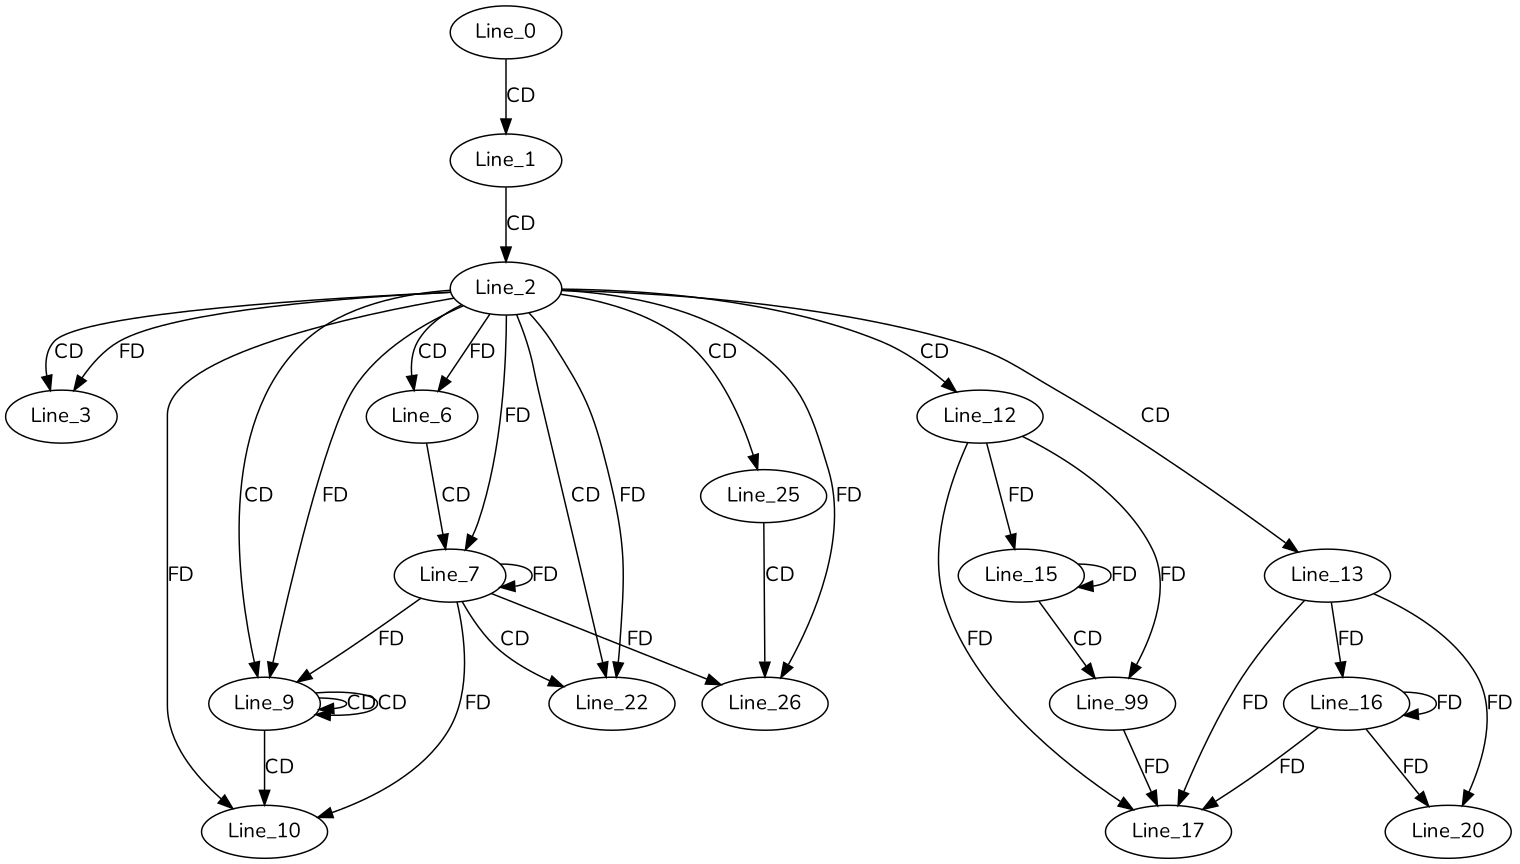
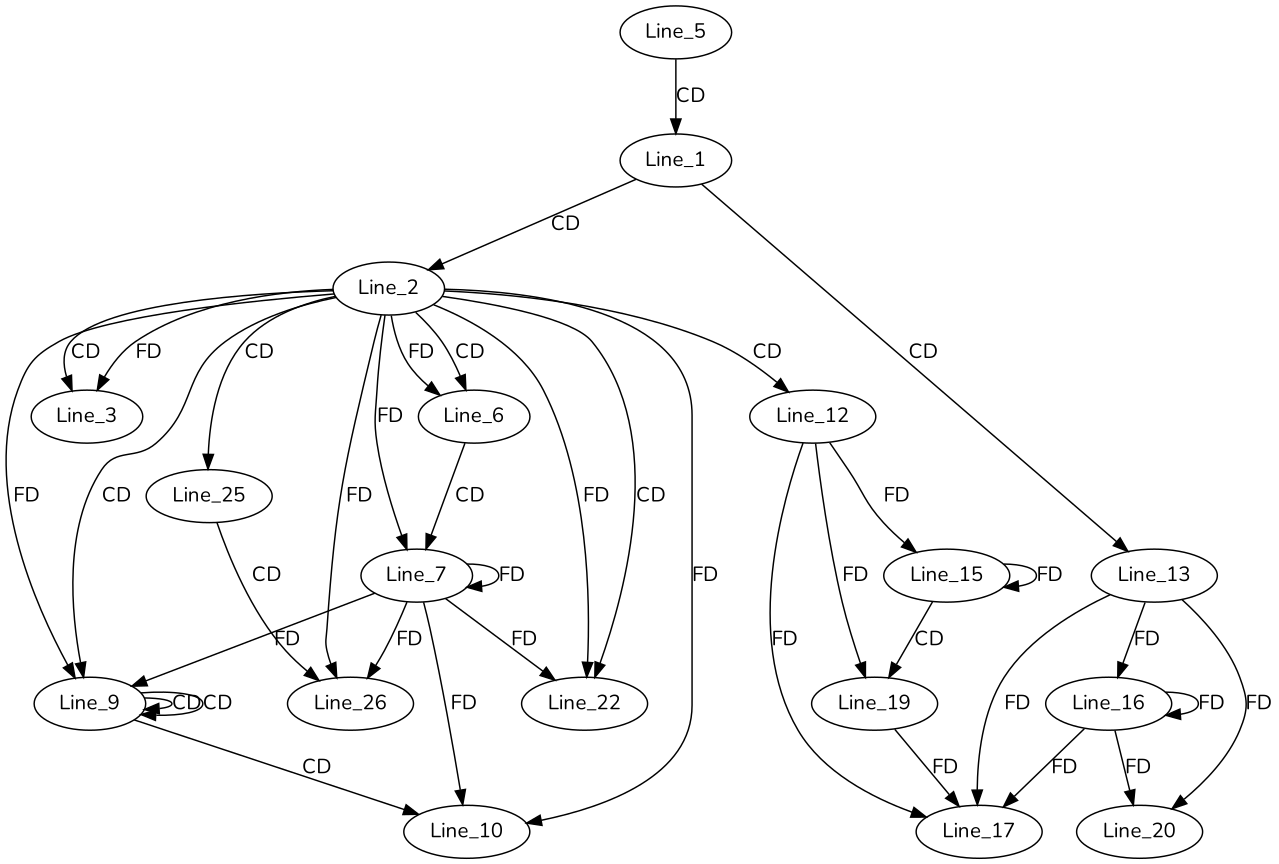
(506, 32) -> (676, 32)
(951, 340) -> (909, 363)
(516, 640) -> (525, 640)
(1113, 704) -> (875, 704)
